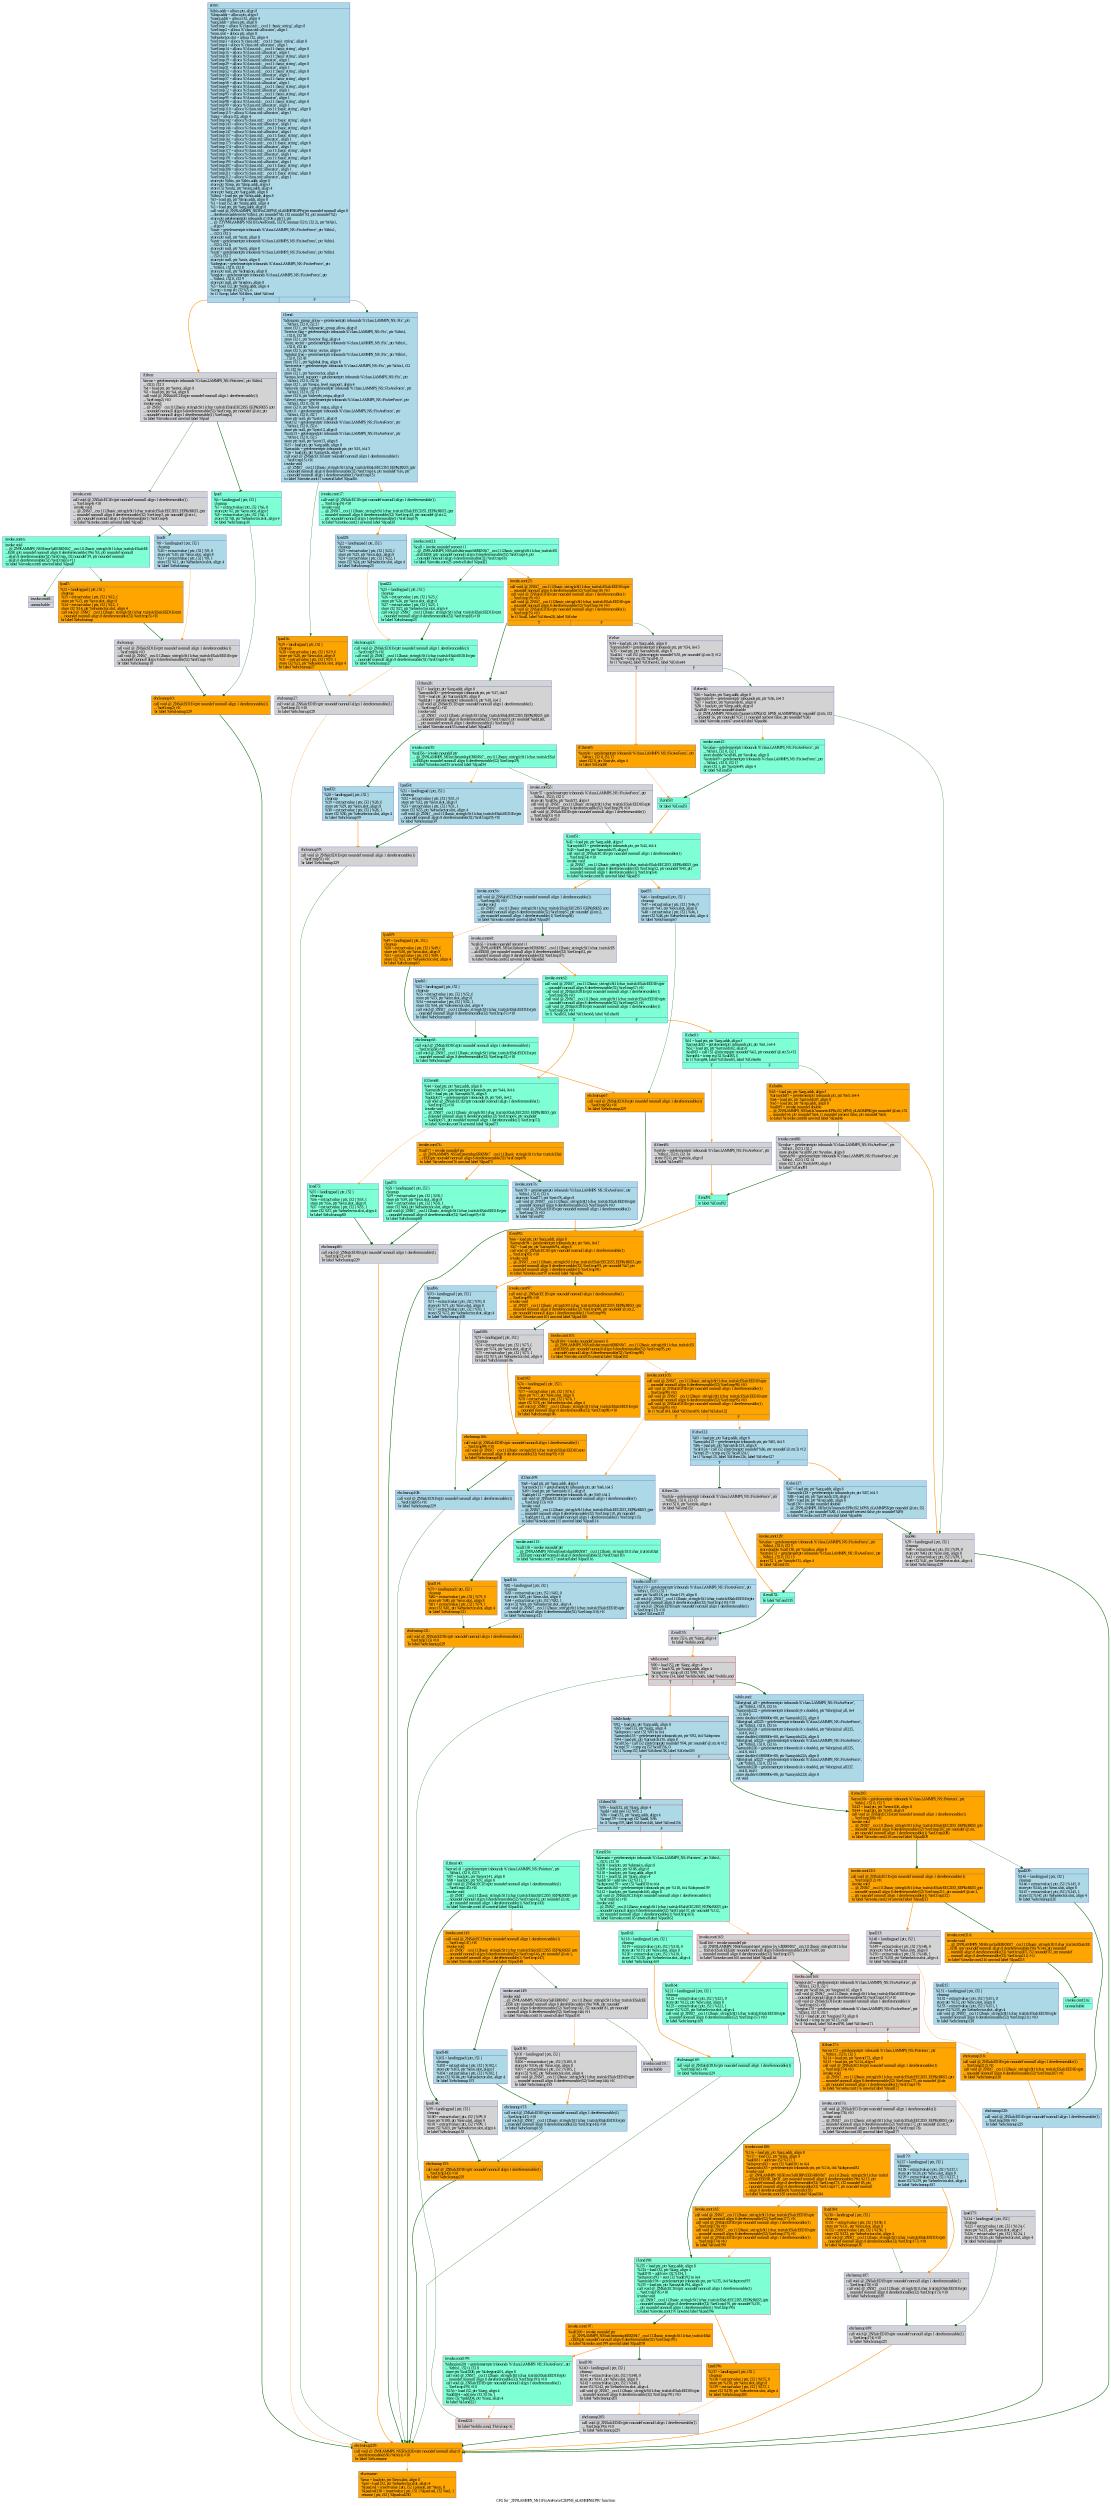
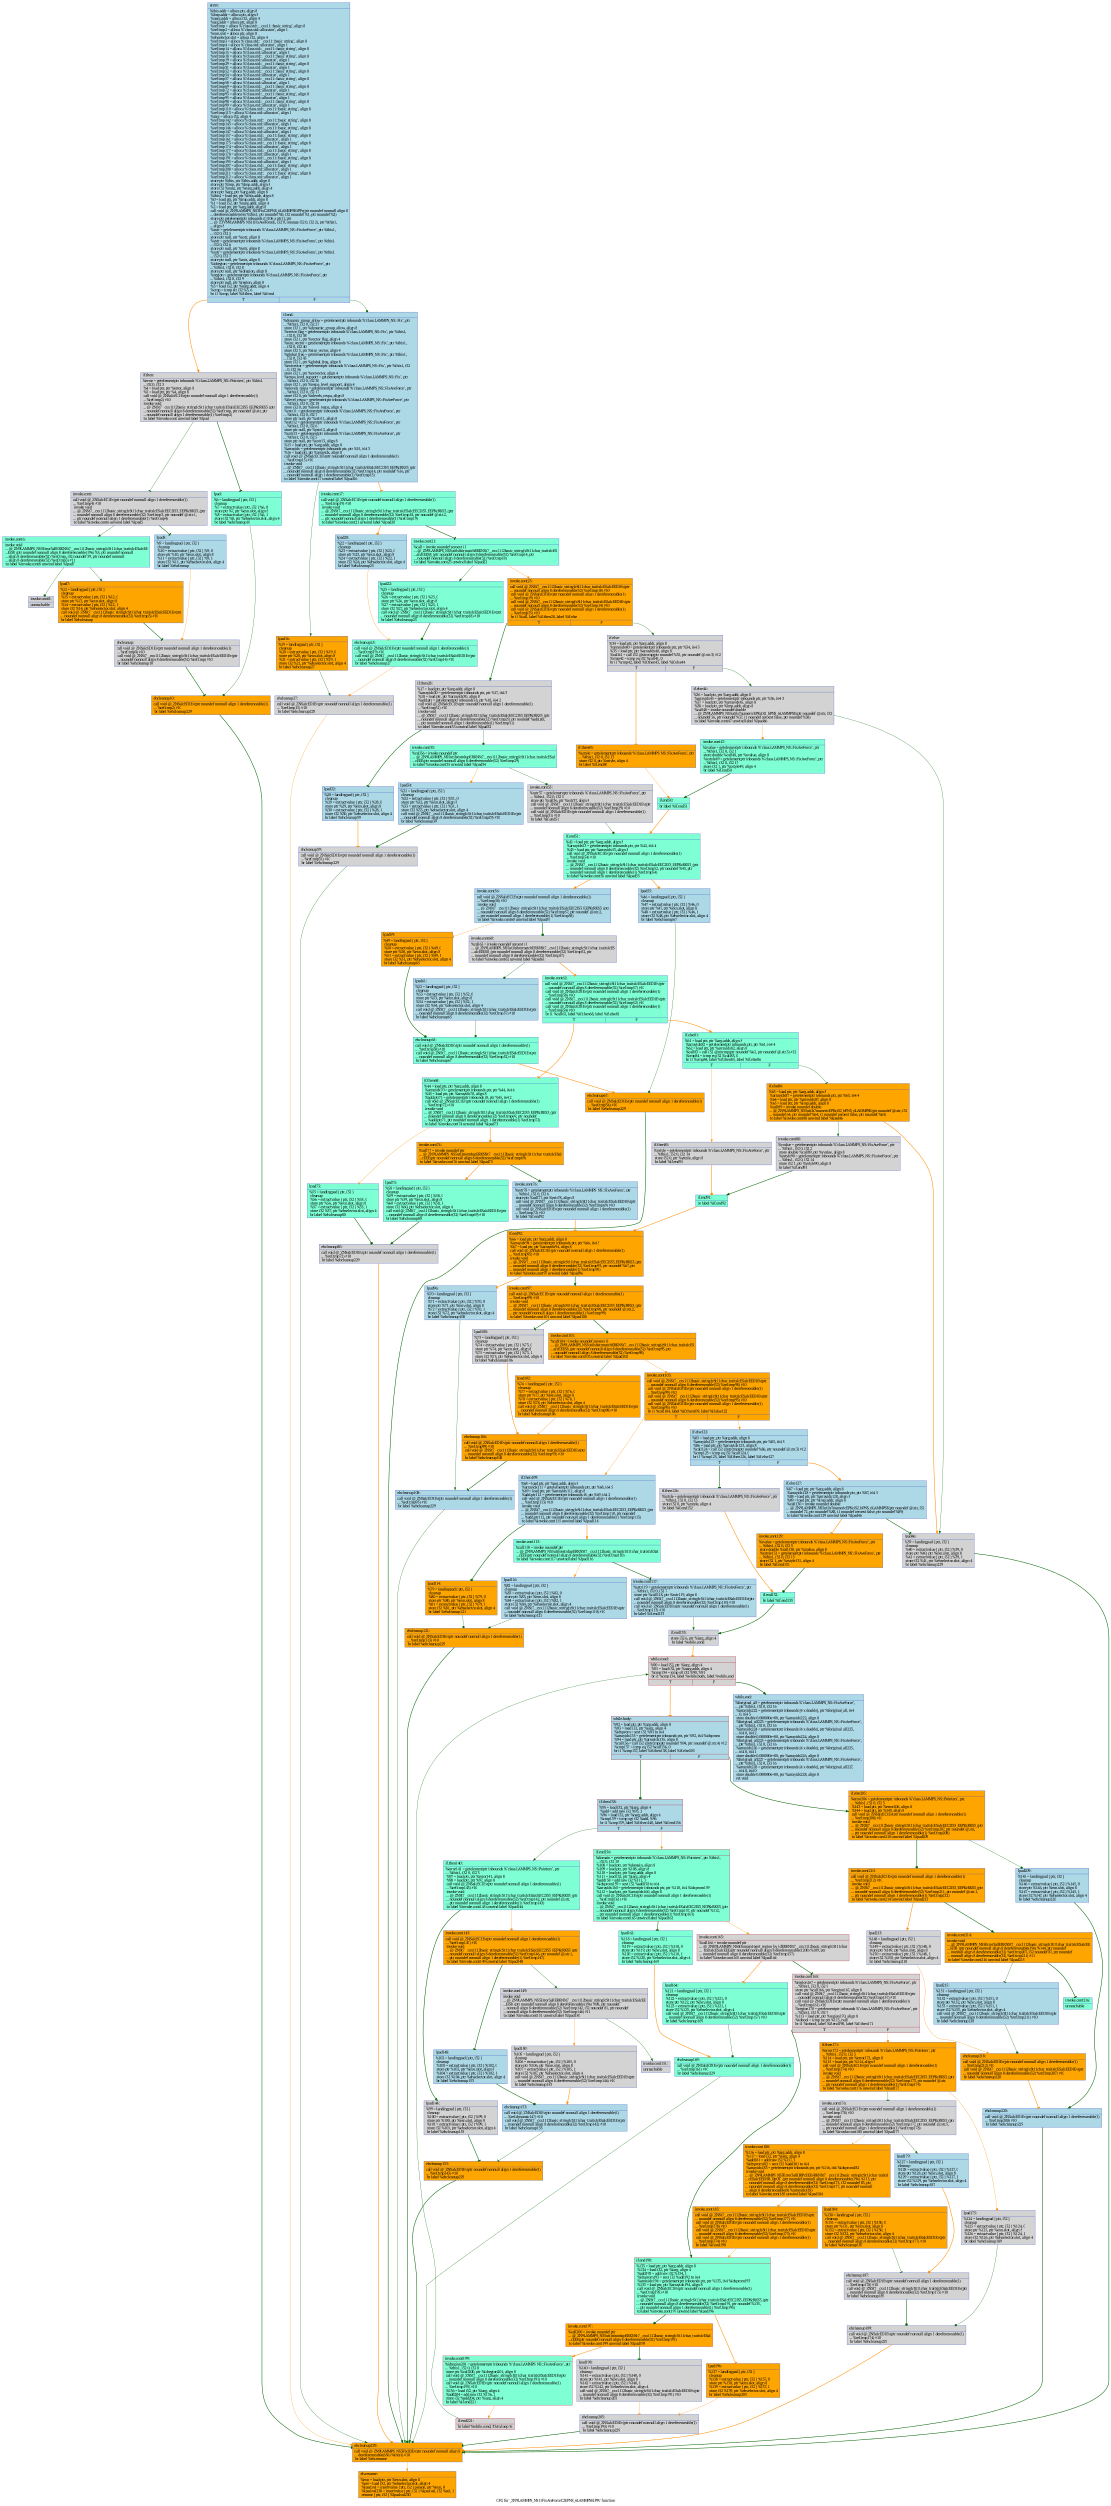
(520, 2117) -> (524, 2117)
